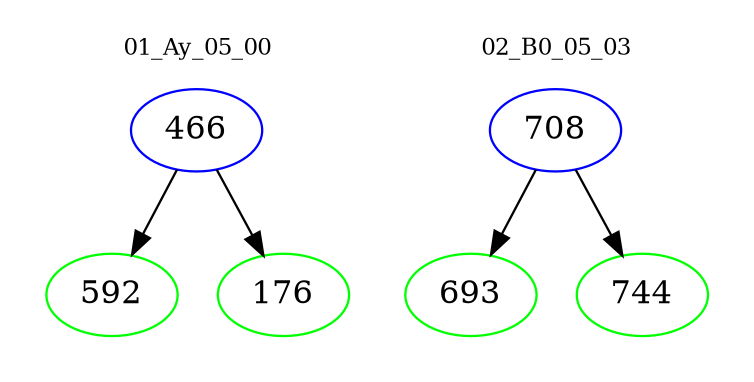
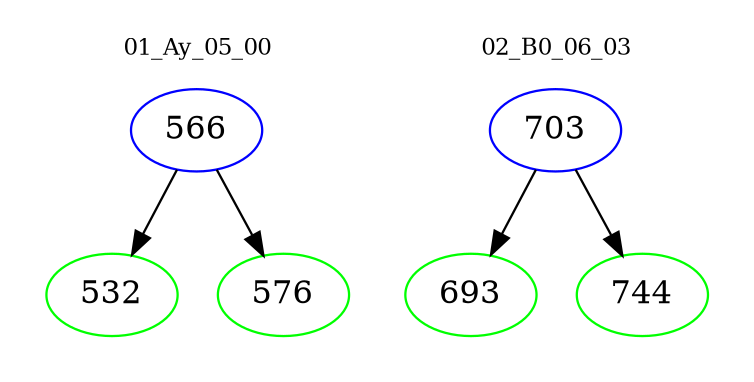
(557, 49) -> (557, 49)
(197, 130) -> (197, 130)
(556, 130) -> (556, 130)
(112, 295) -> (112, 295)
(283, 295) -> (283, 295)
